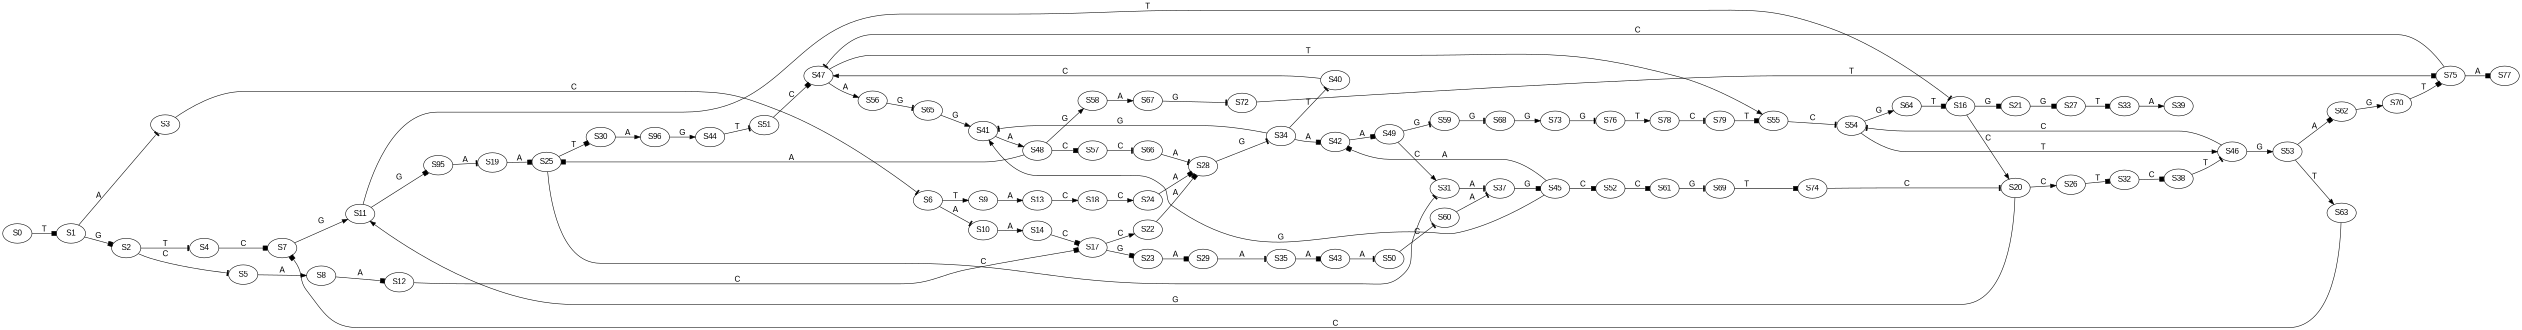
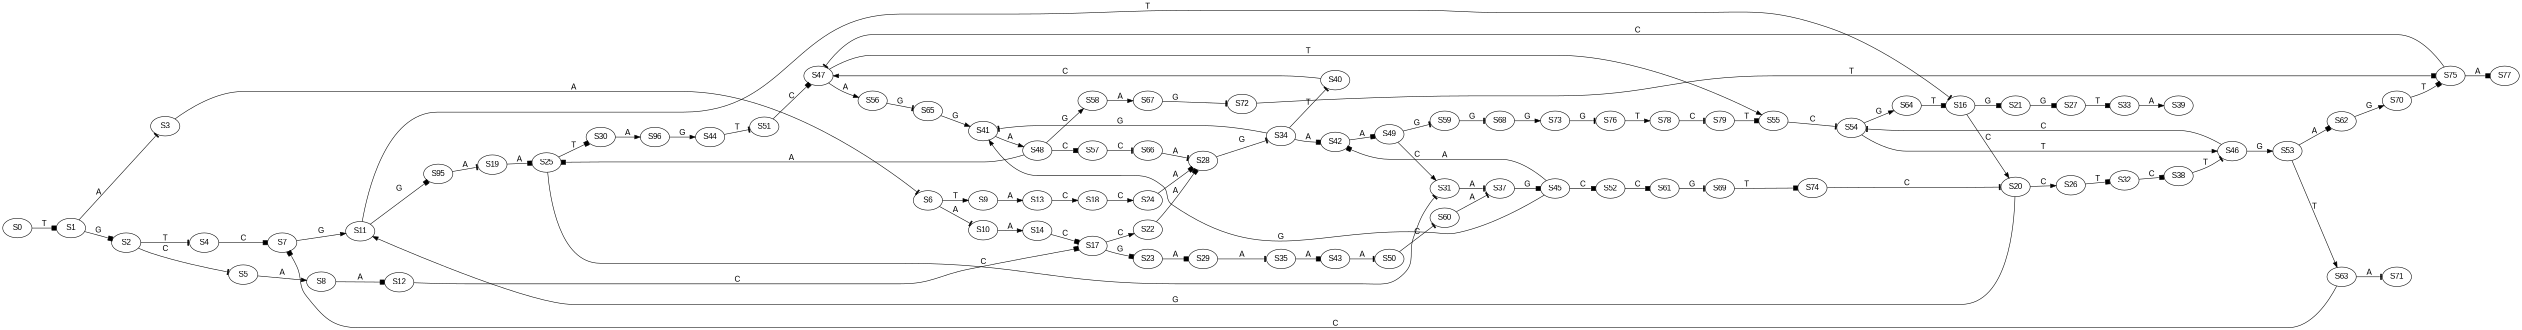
(574, 87) -> (574, 87)
none -> (2397, 277)
